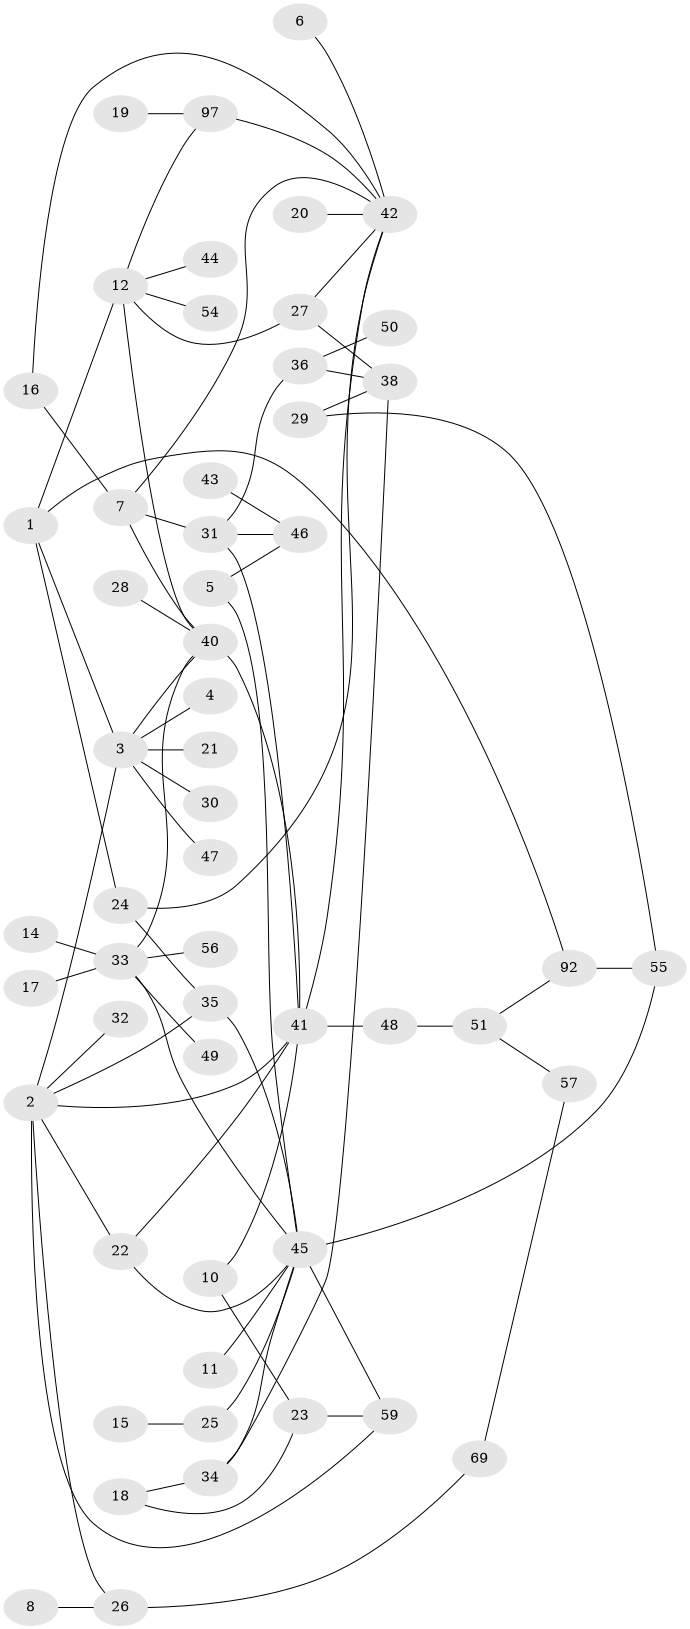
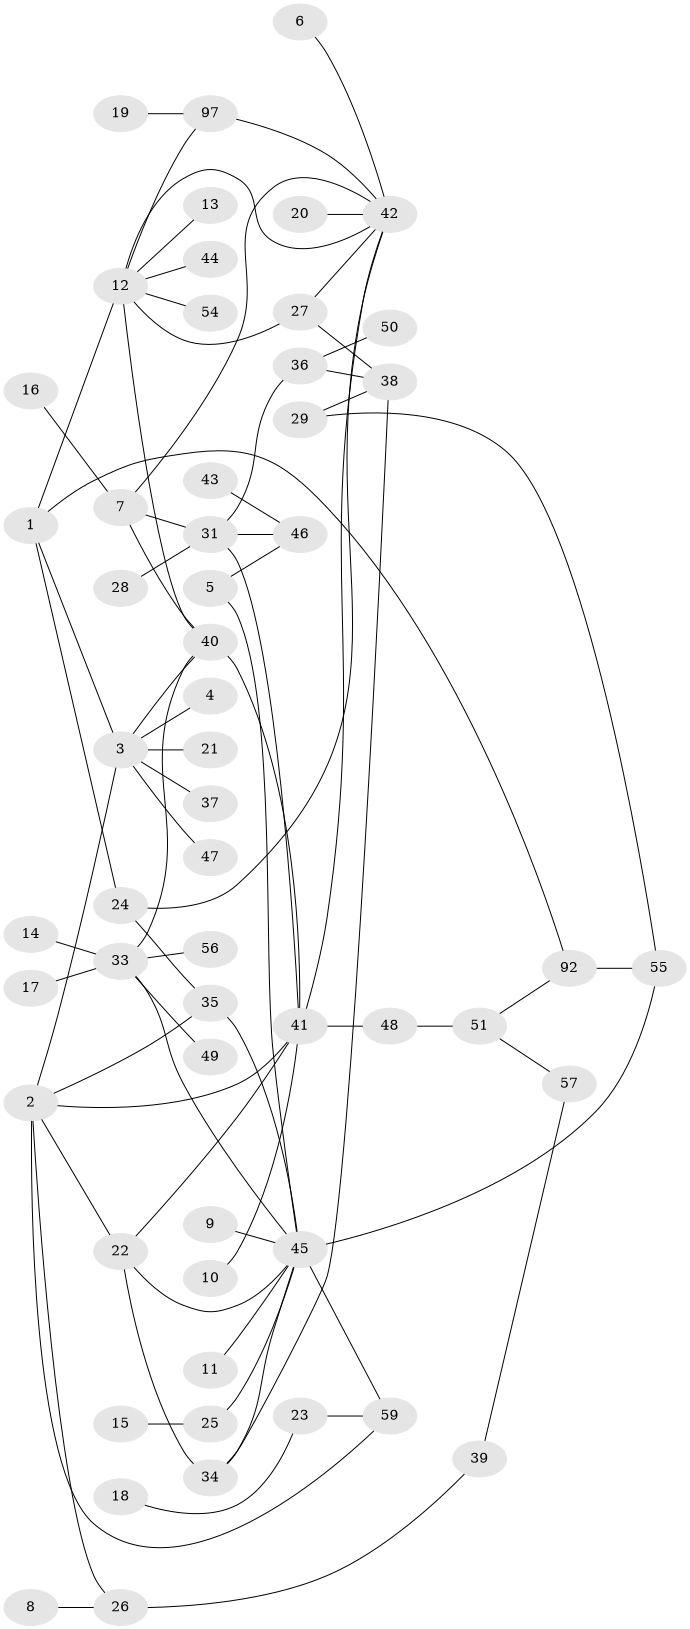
(116, 72) -> (242, 182)
none -> (210, 205)
(166, 615) -> (159, 565)
(210, 804) -> (210, 804)
(121, 1019) -> none
none -> (210, 1225)
(255, 1347) -> none
(480, 1459) -> (480, 1459)
(166, 1487) -> (149, 1371)
